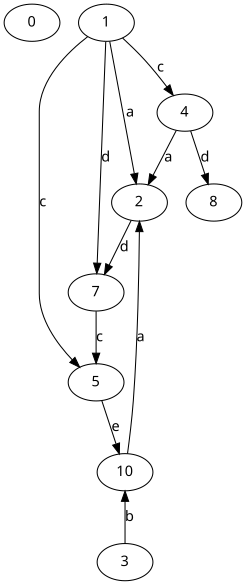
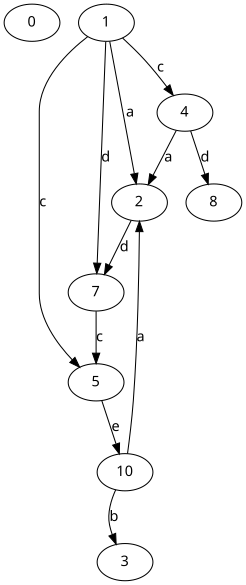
(125, 522) -> (109, 512)
